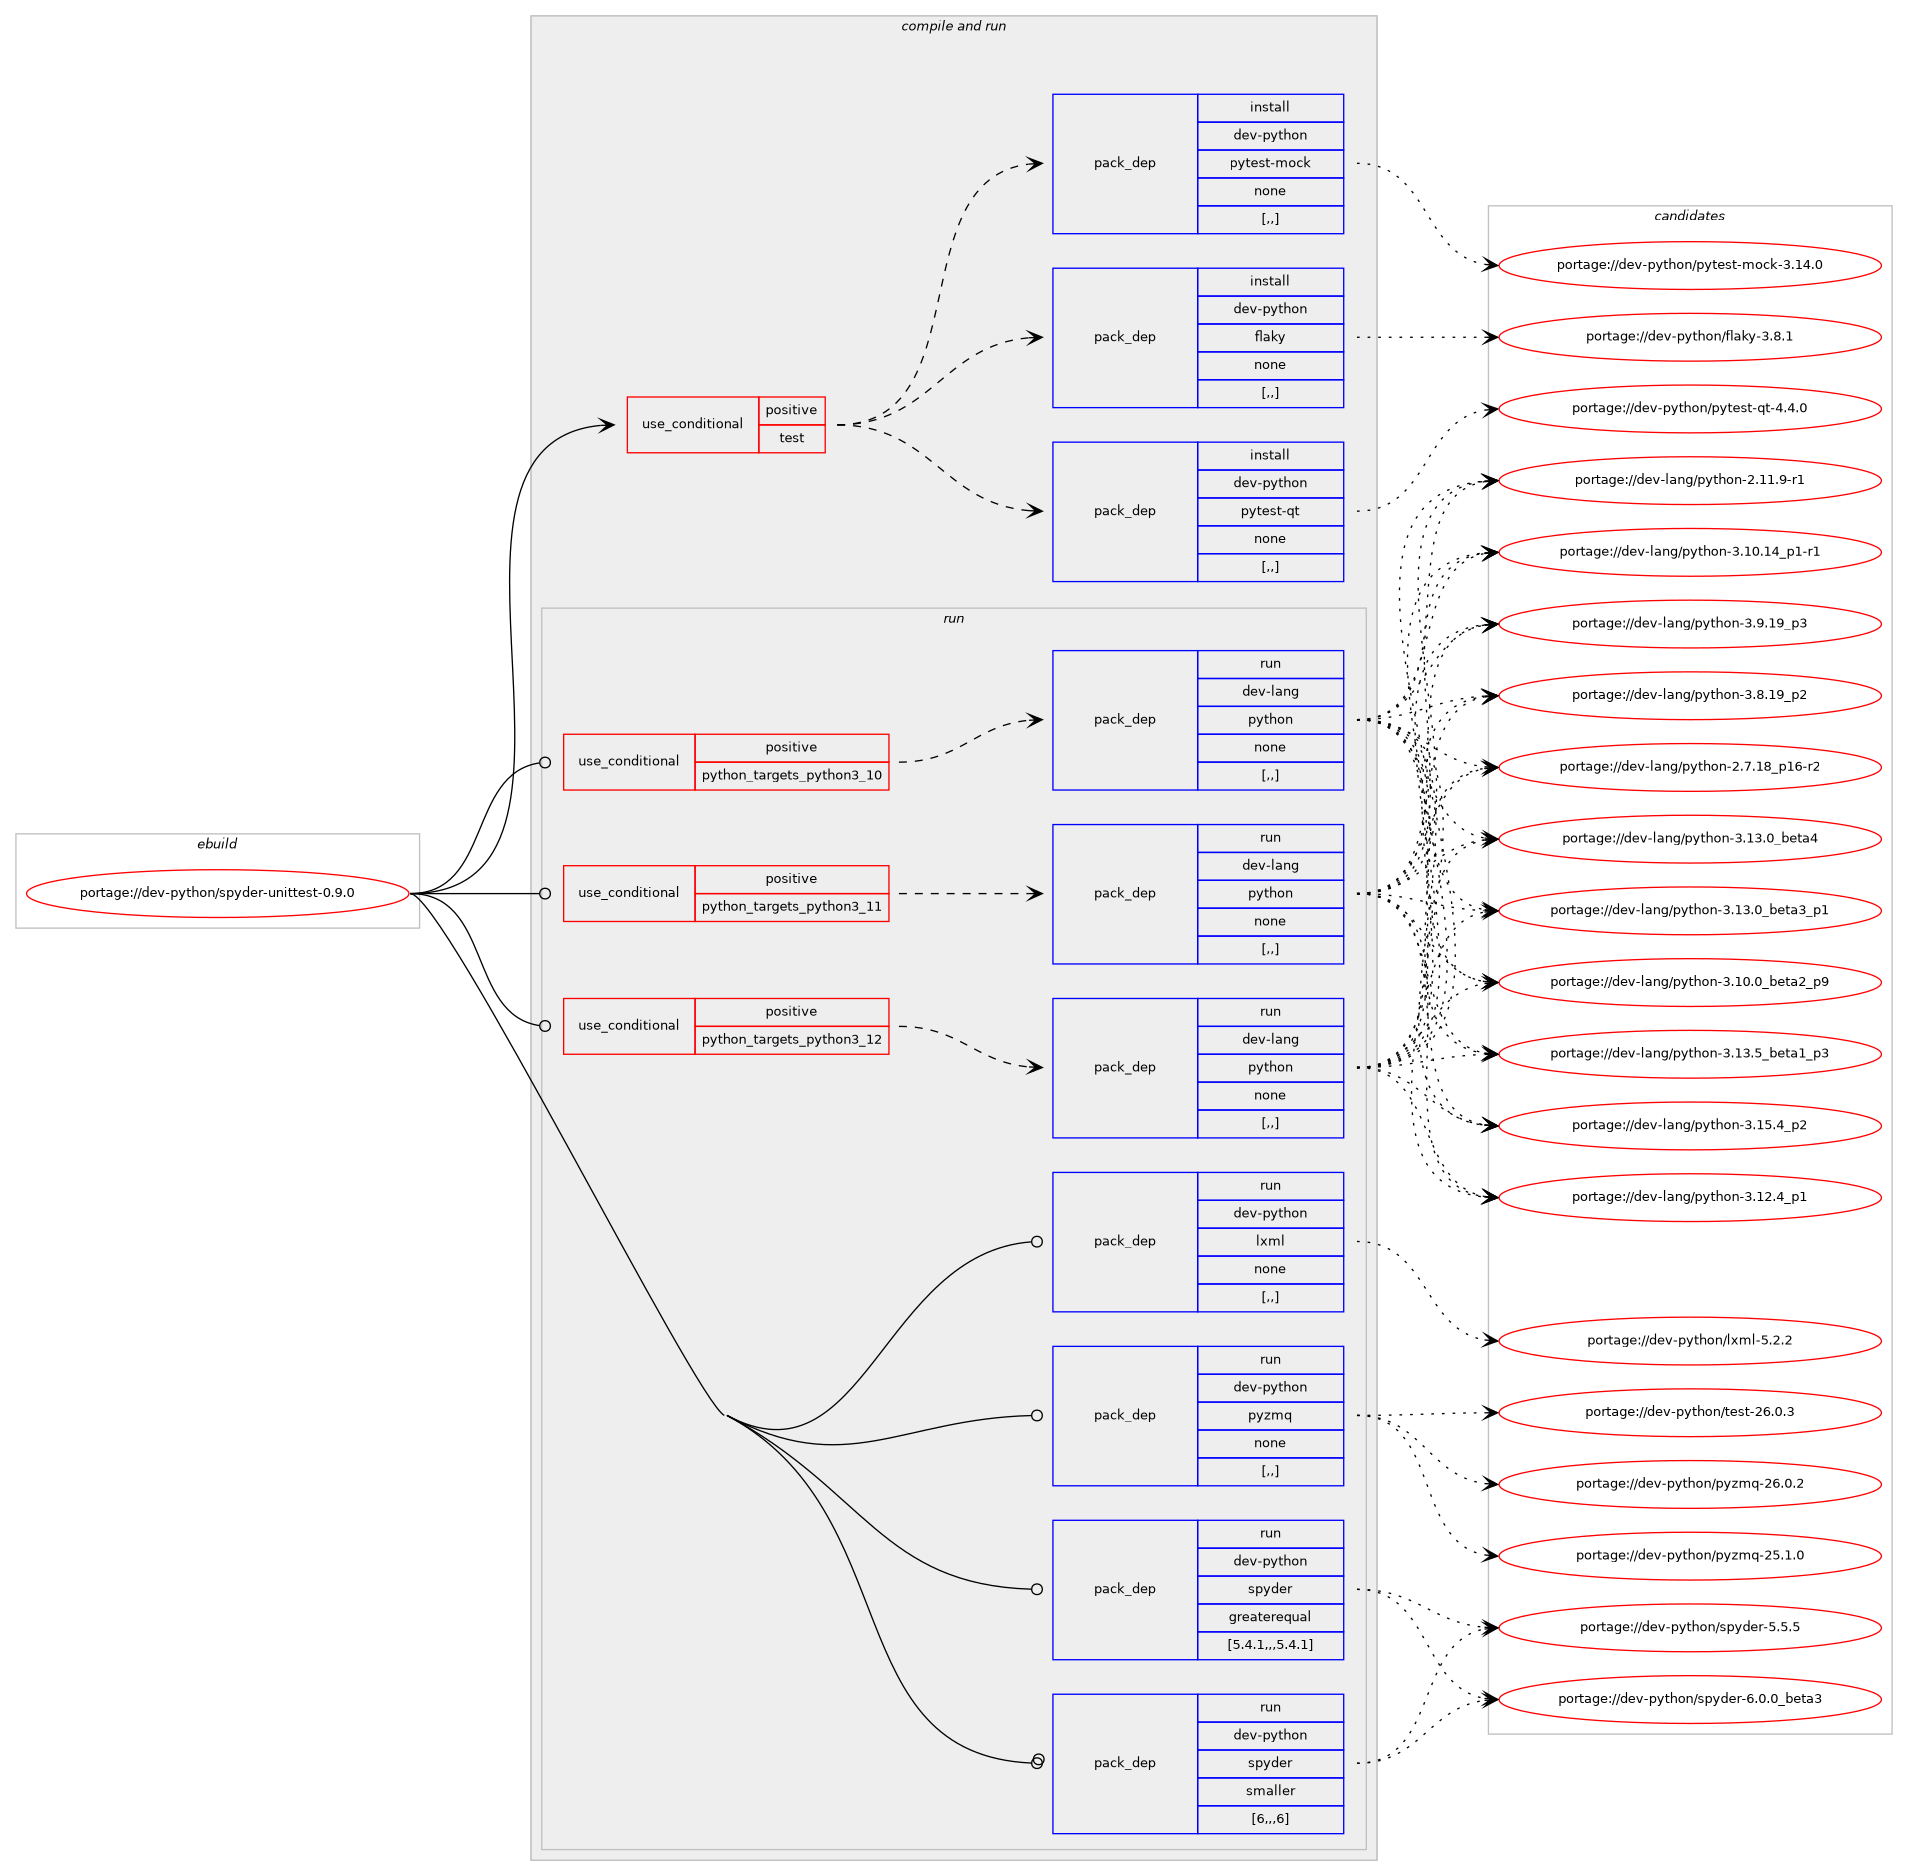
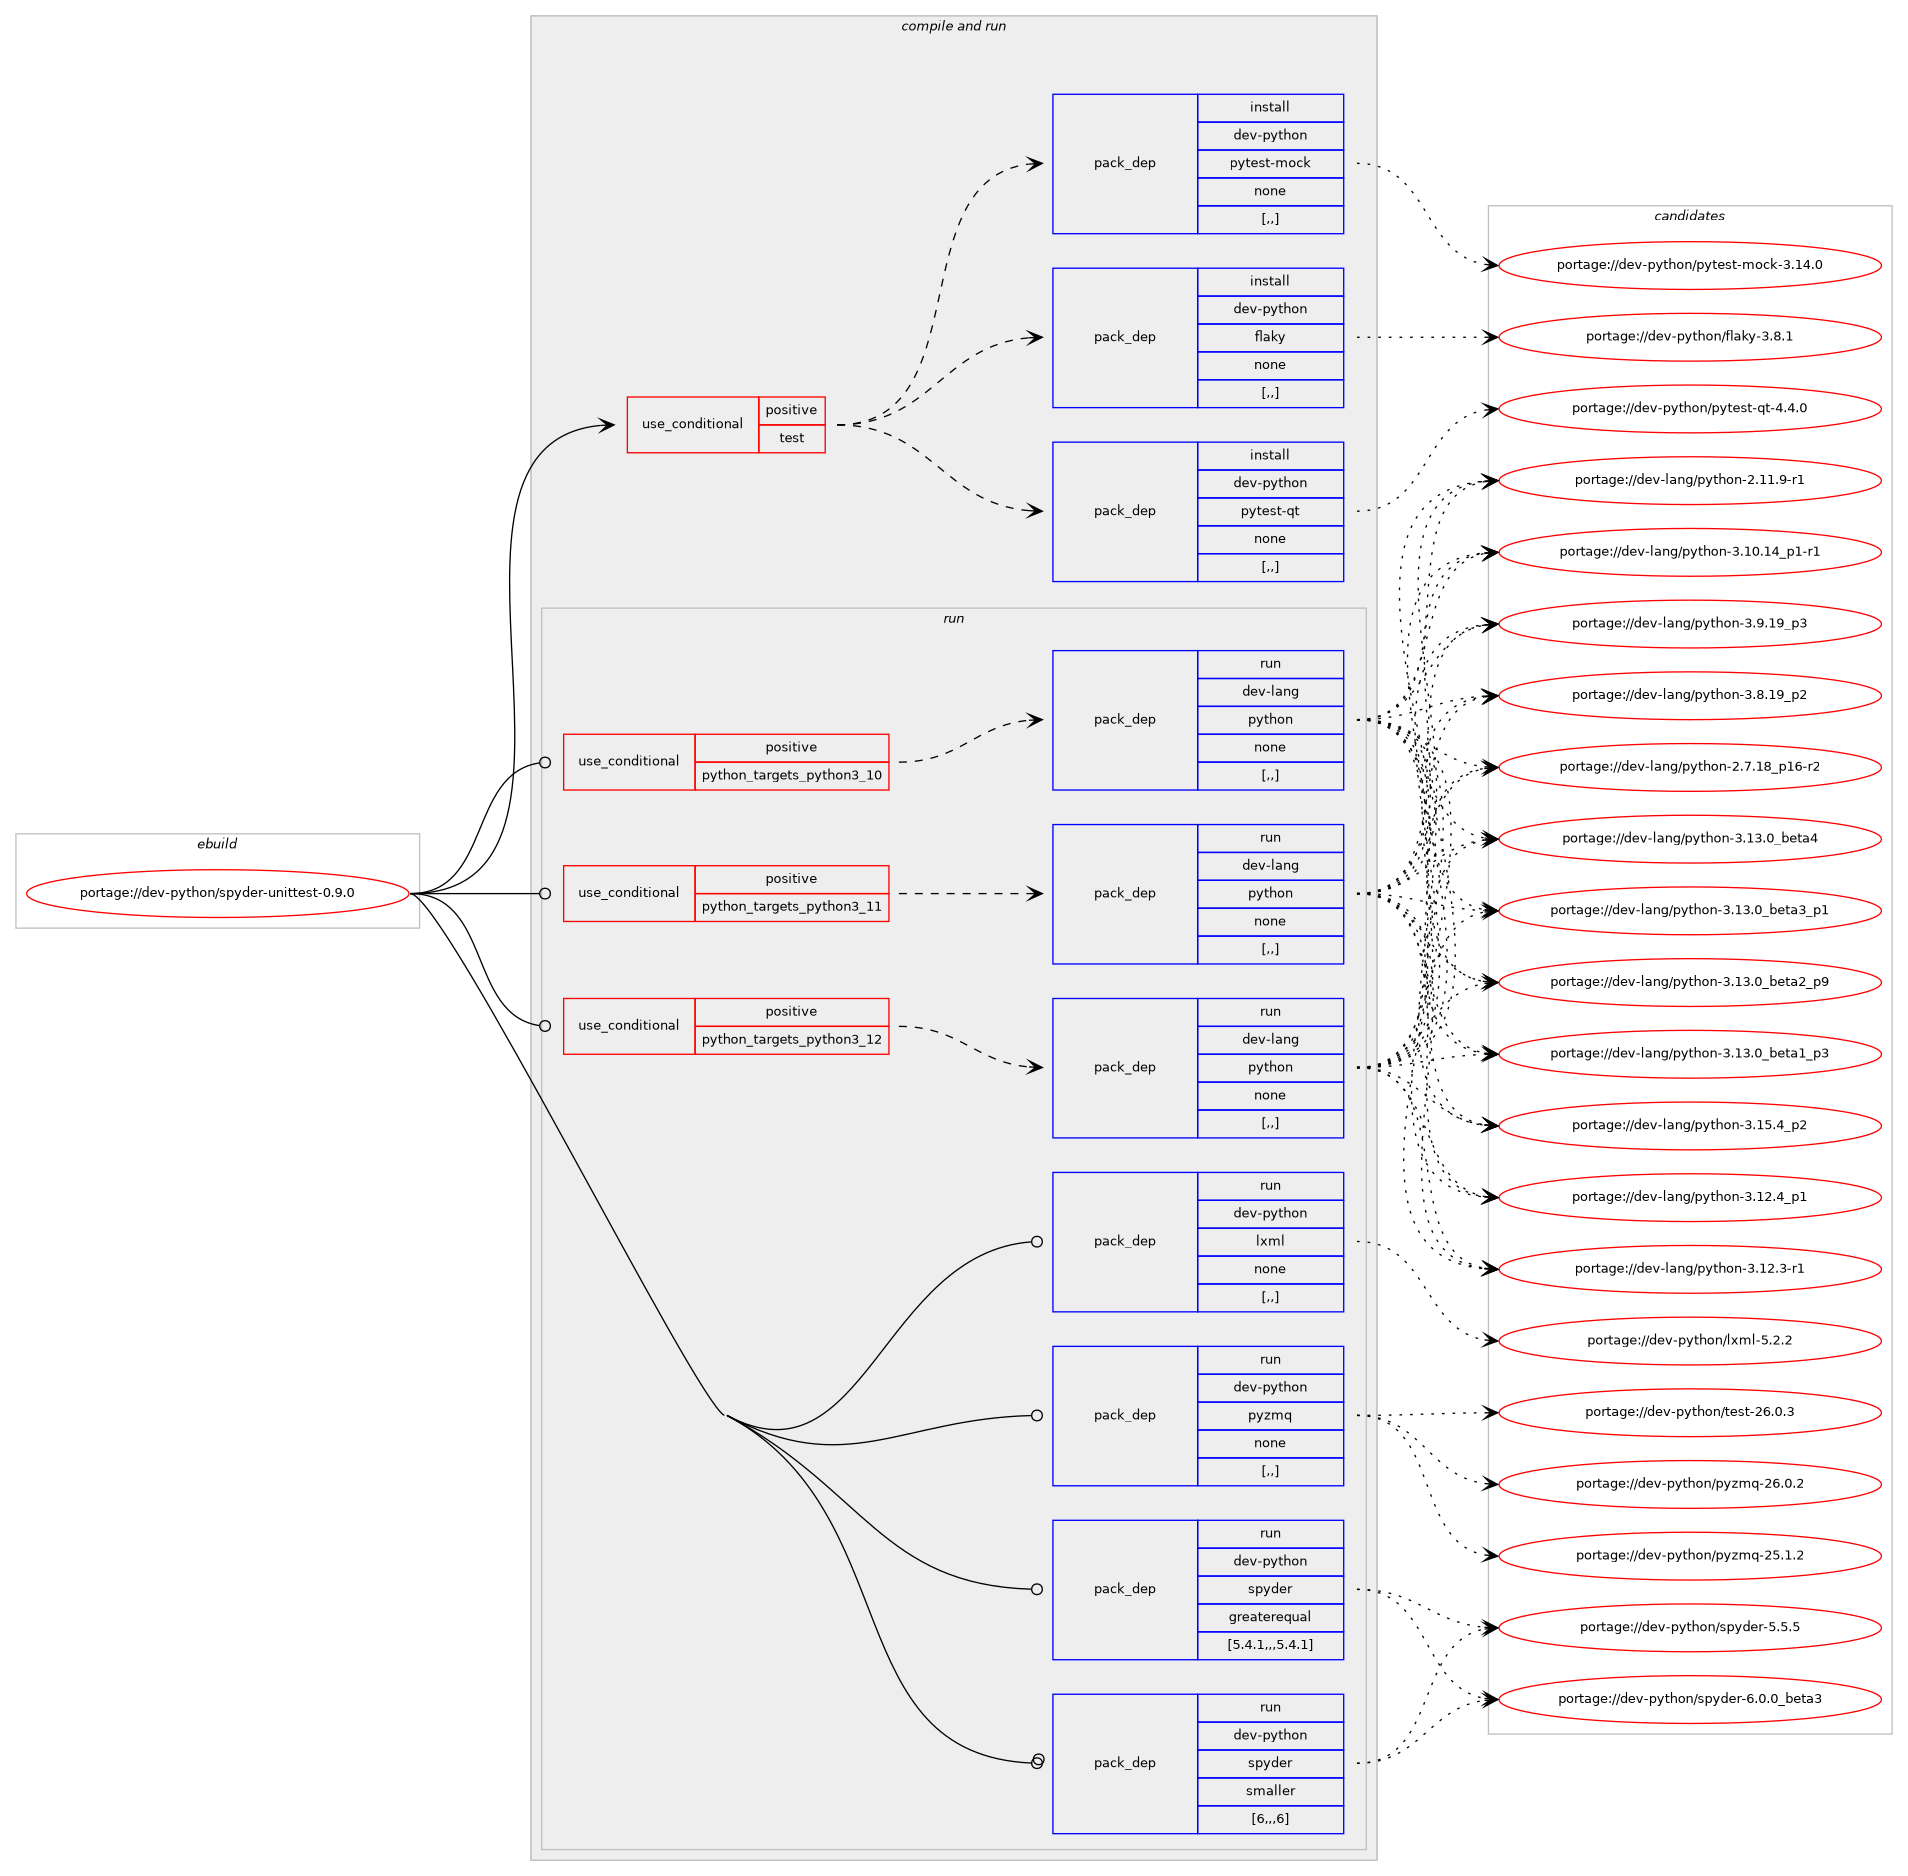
(1690, 983) -> (1690, 983)
(1690, 1054) -> (1690, 1054)
none -> (1690, 1269)
(1690, 1556) -> (1690, 1556)
